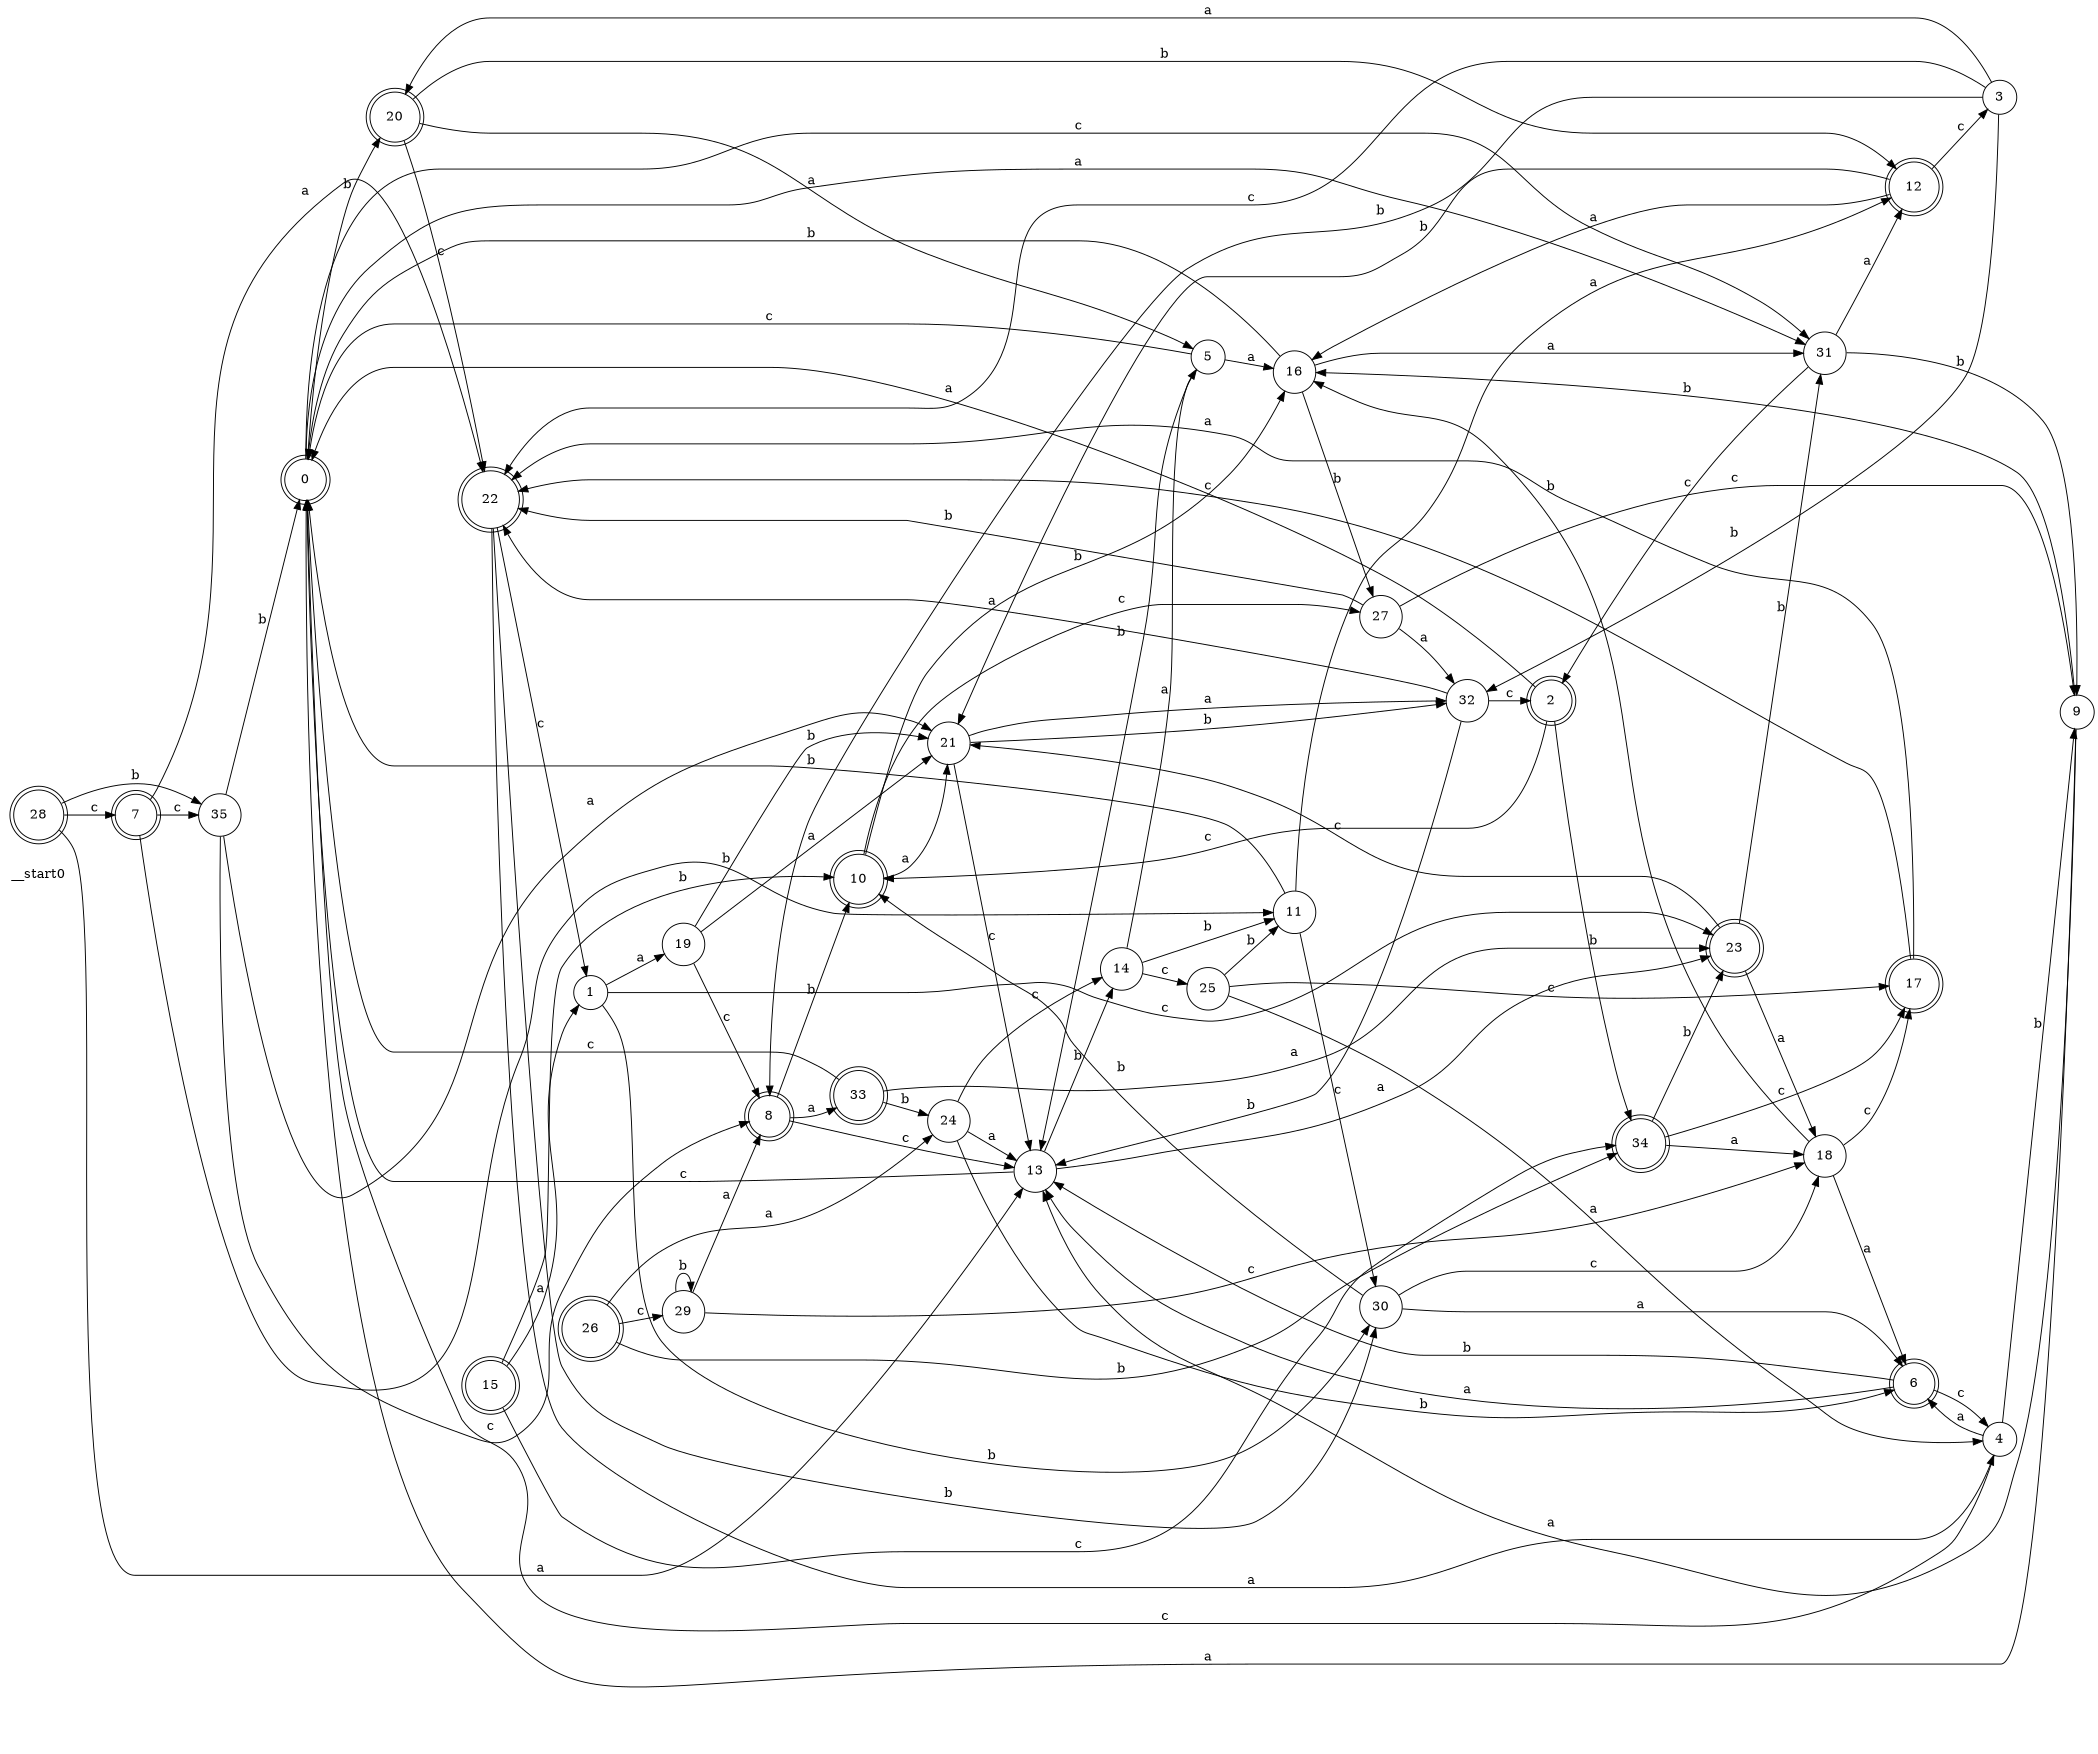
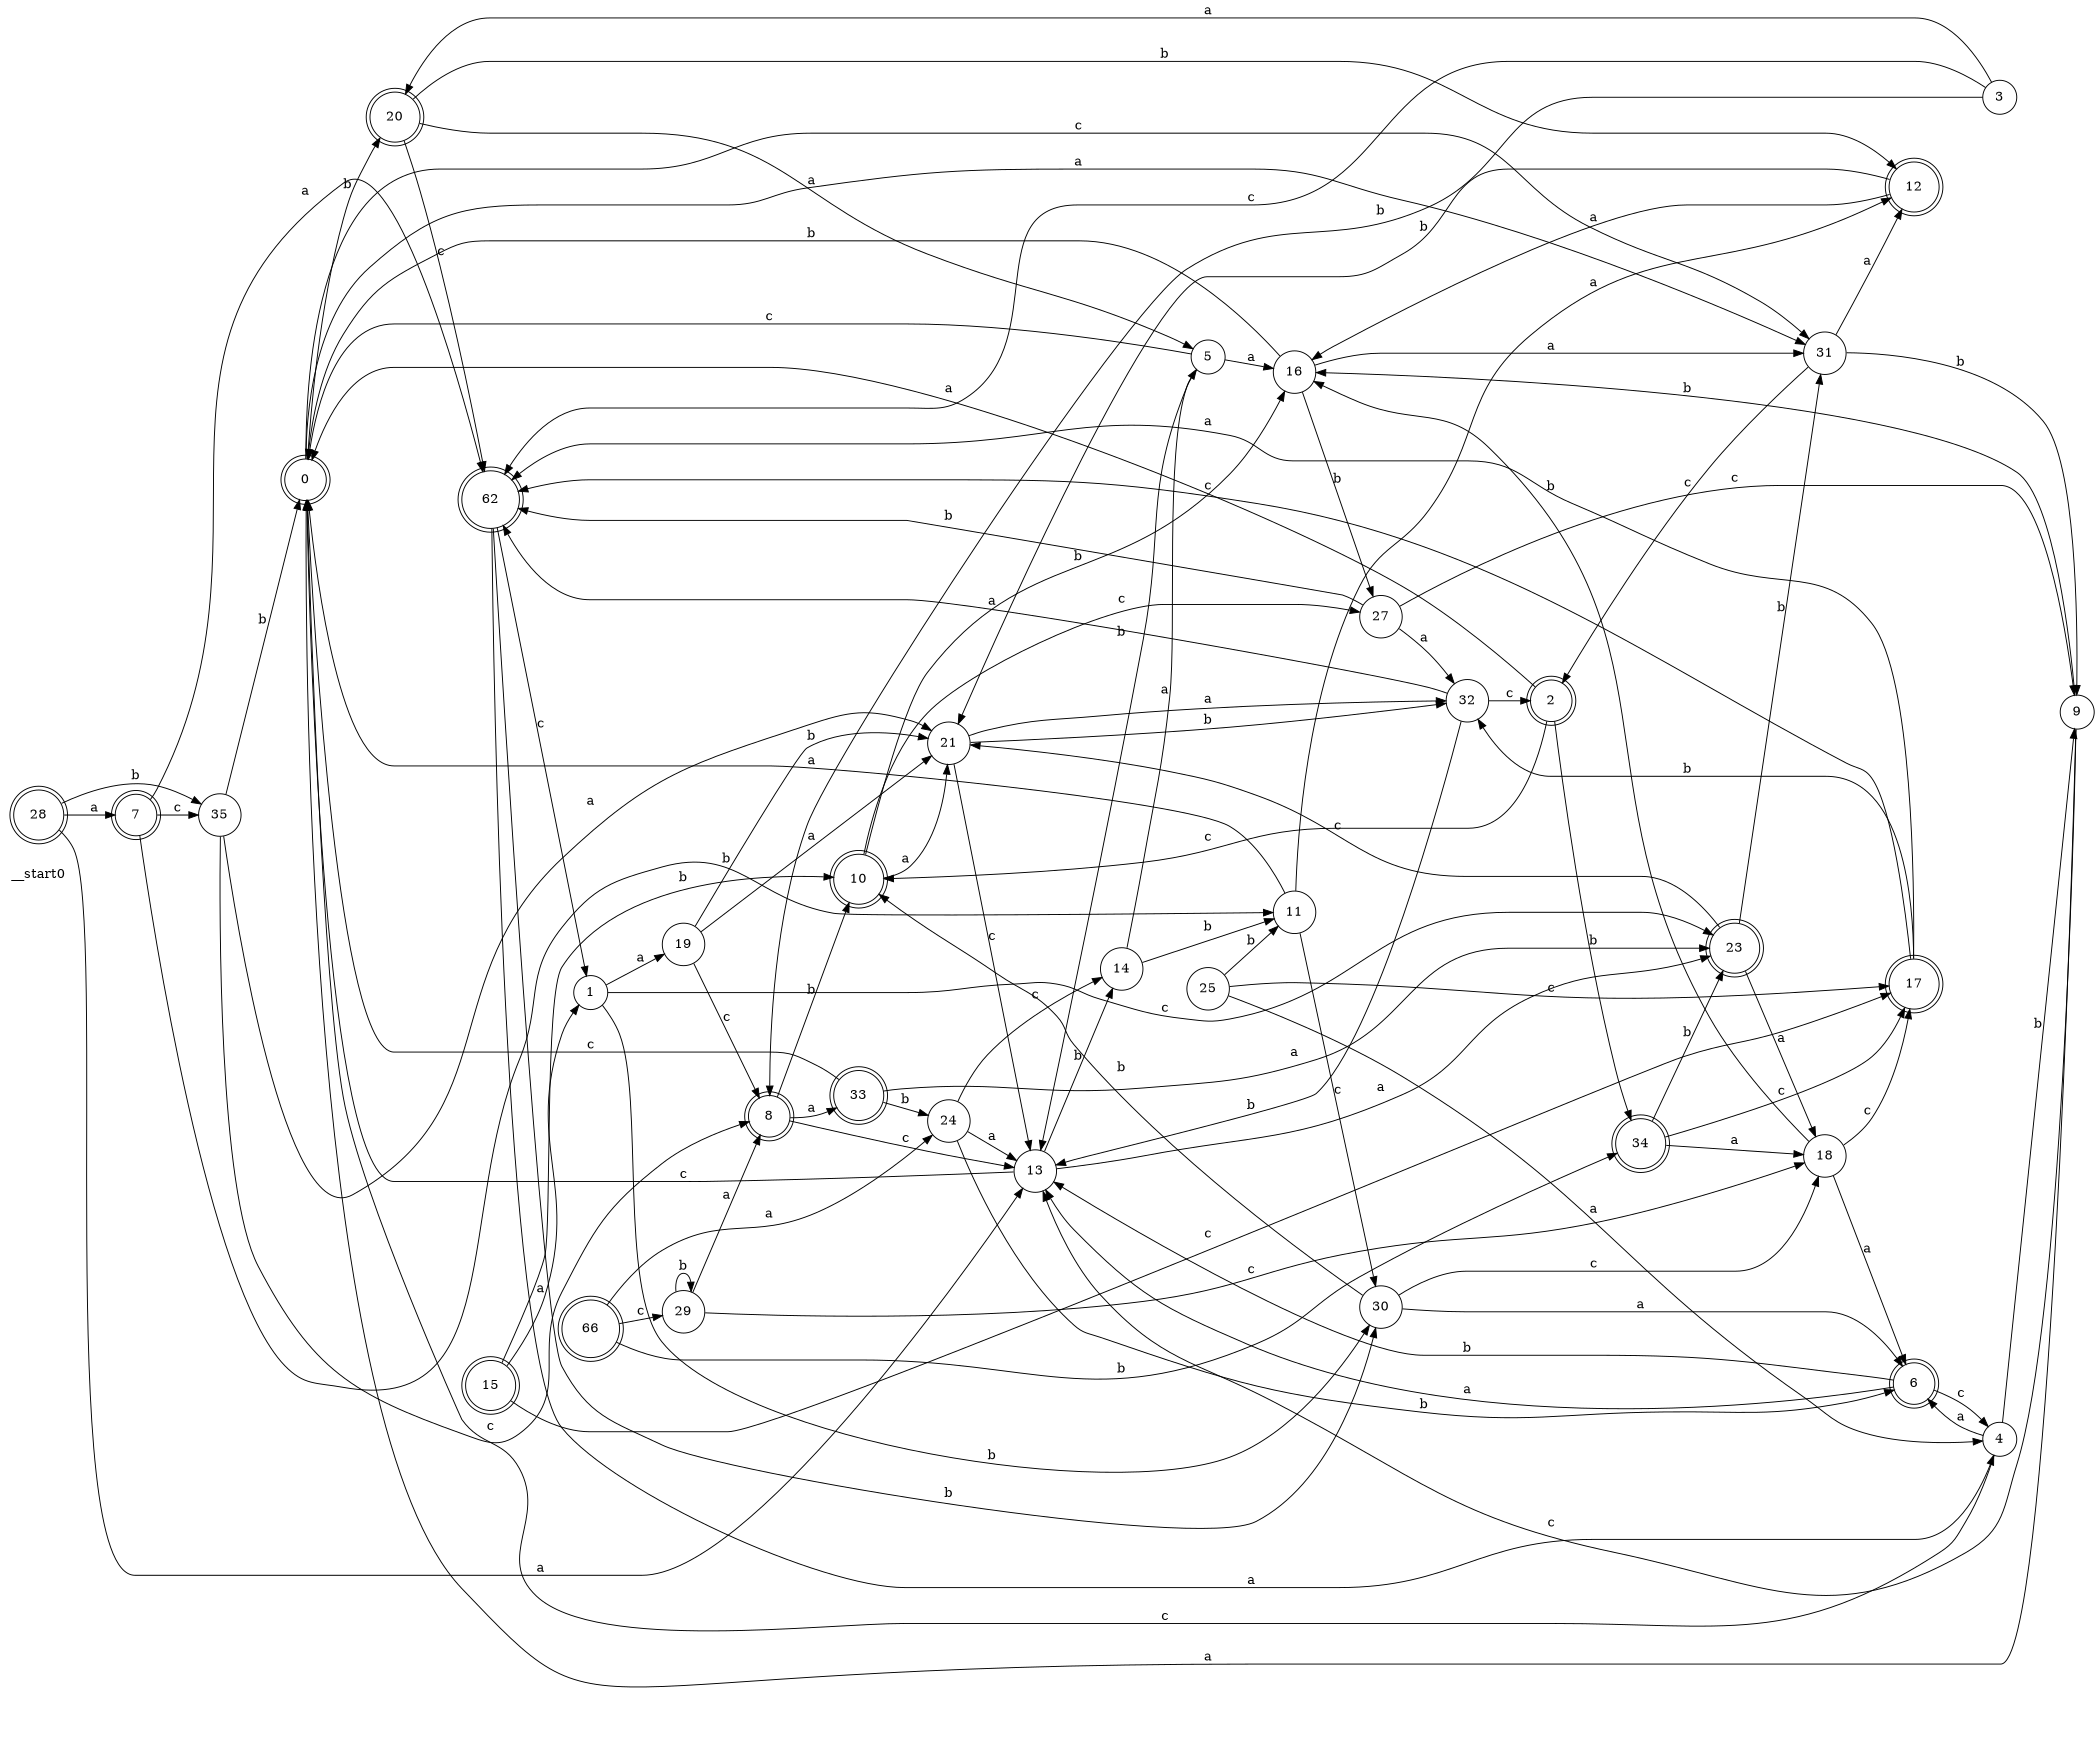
(1957, 143) -> none
(1854, 477) -> (1771, 776)
(491, 500) -> (491, 500)
(812, 761) -> (812, 761)
(94, 808) -> (94, 808)
(1160, 978) -> none
(591, 1329) -> (591, 1329)
(1551, 1523) -> (1551, 1523)
(1099, 1550) -> (1200, 1253)
